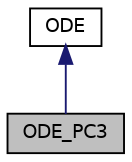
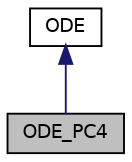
(66, 133) -> (66, 133)
